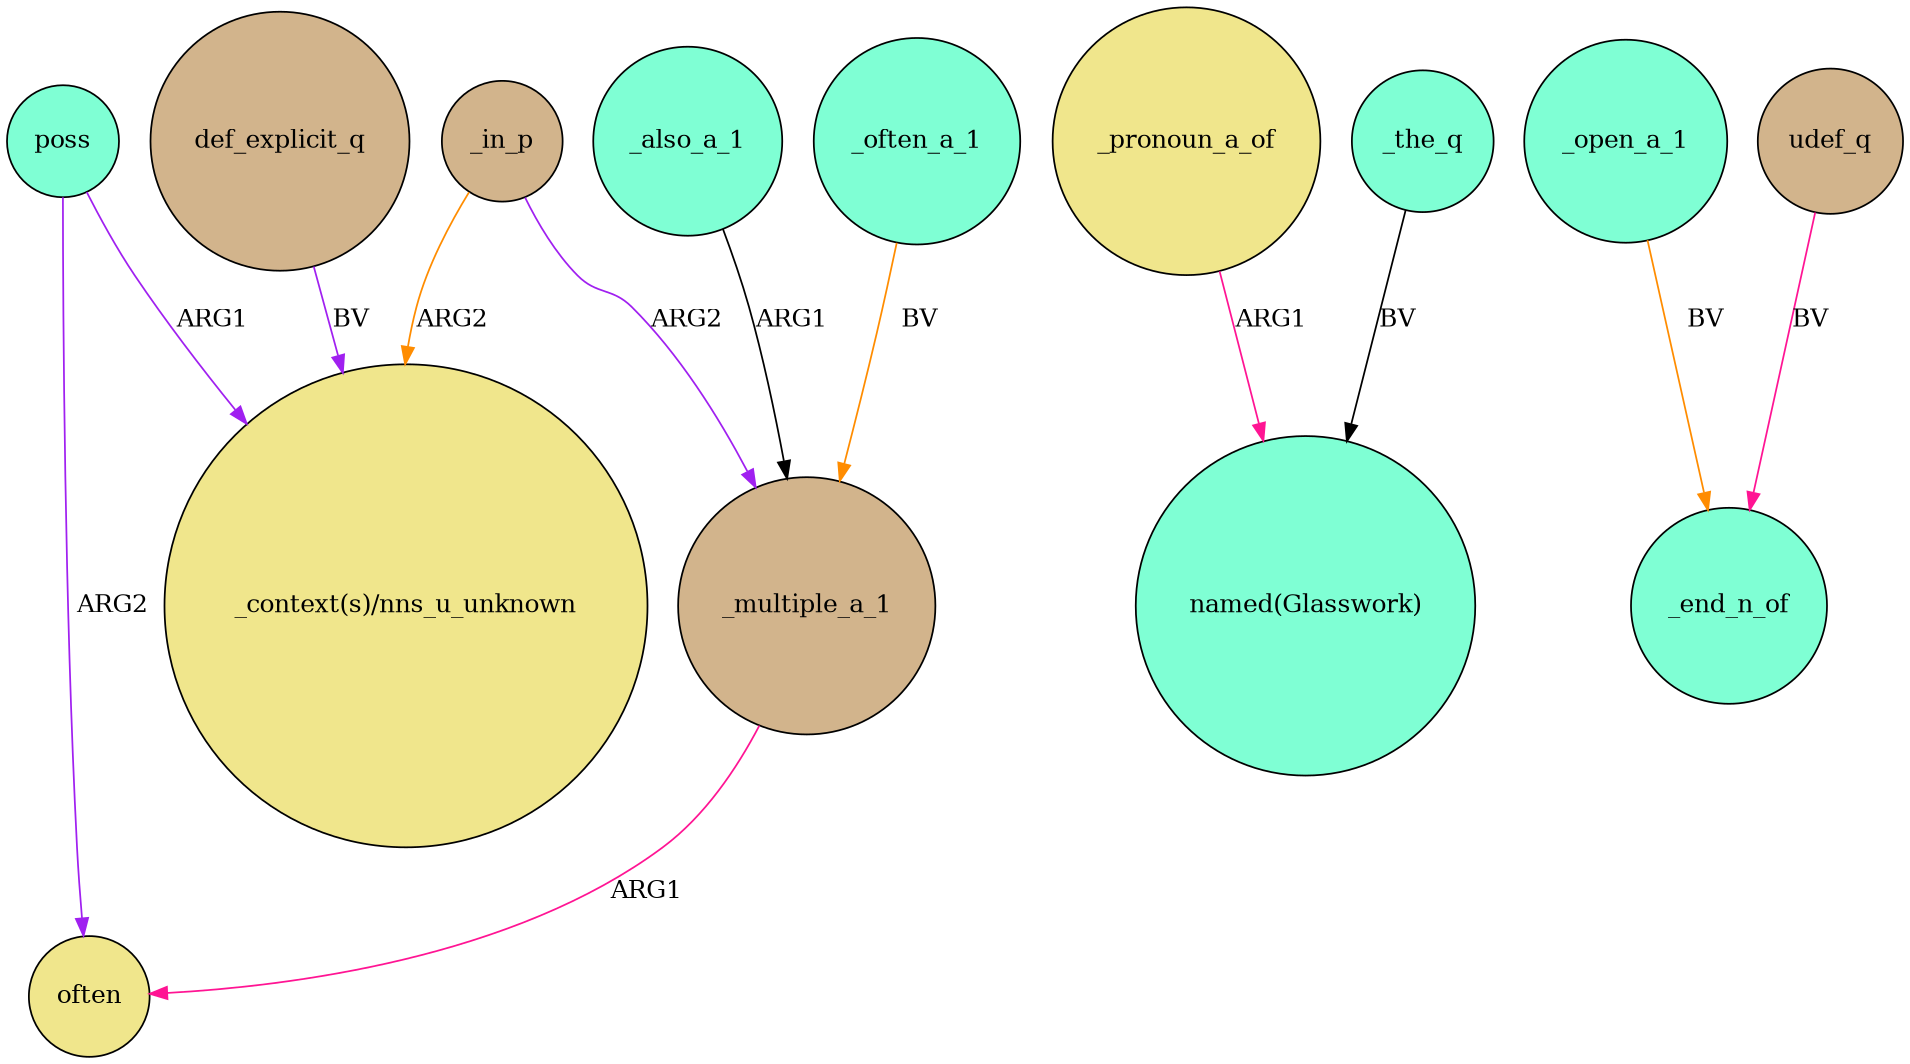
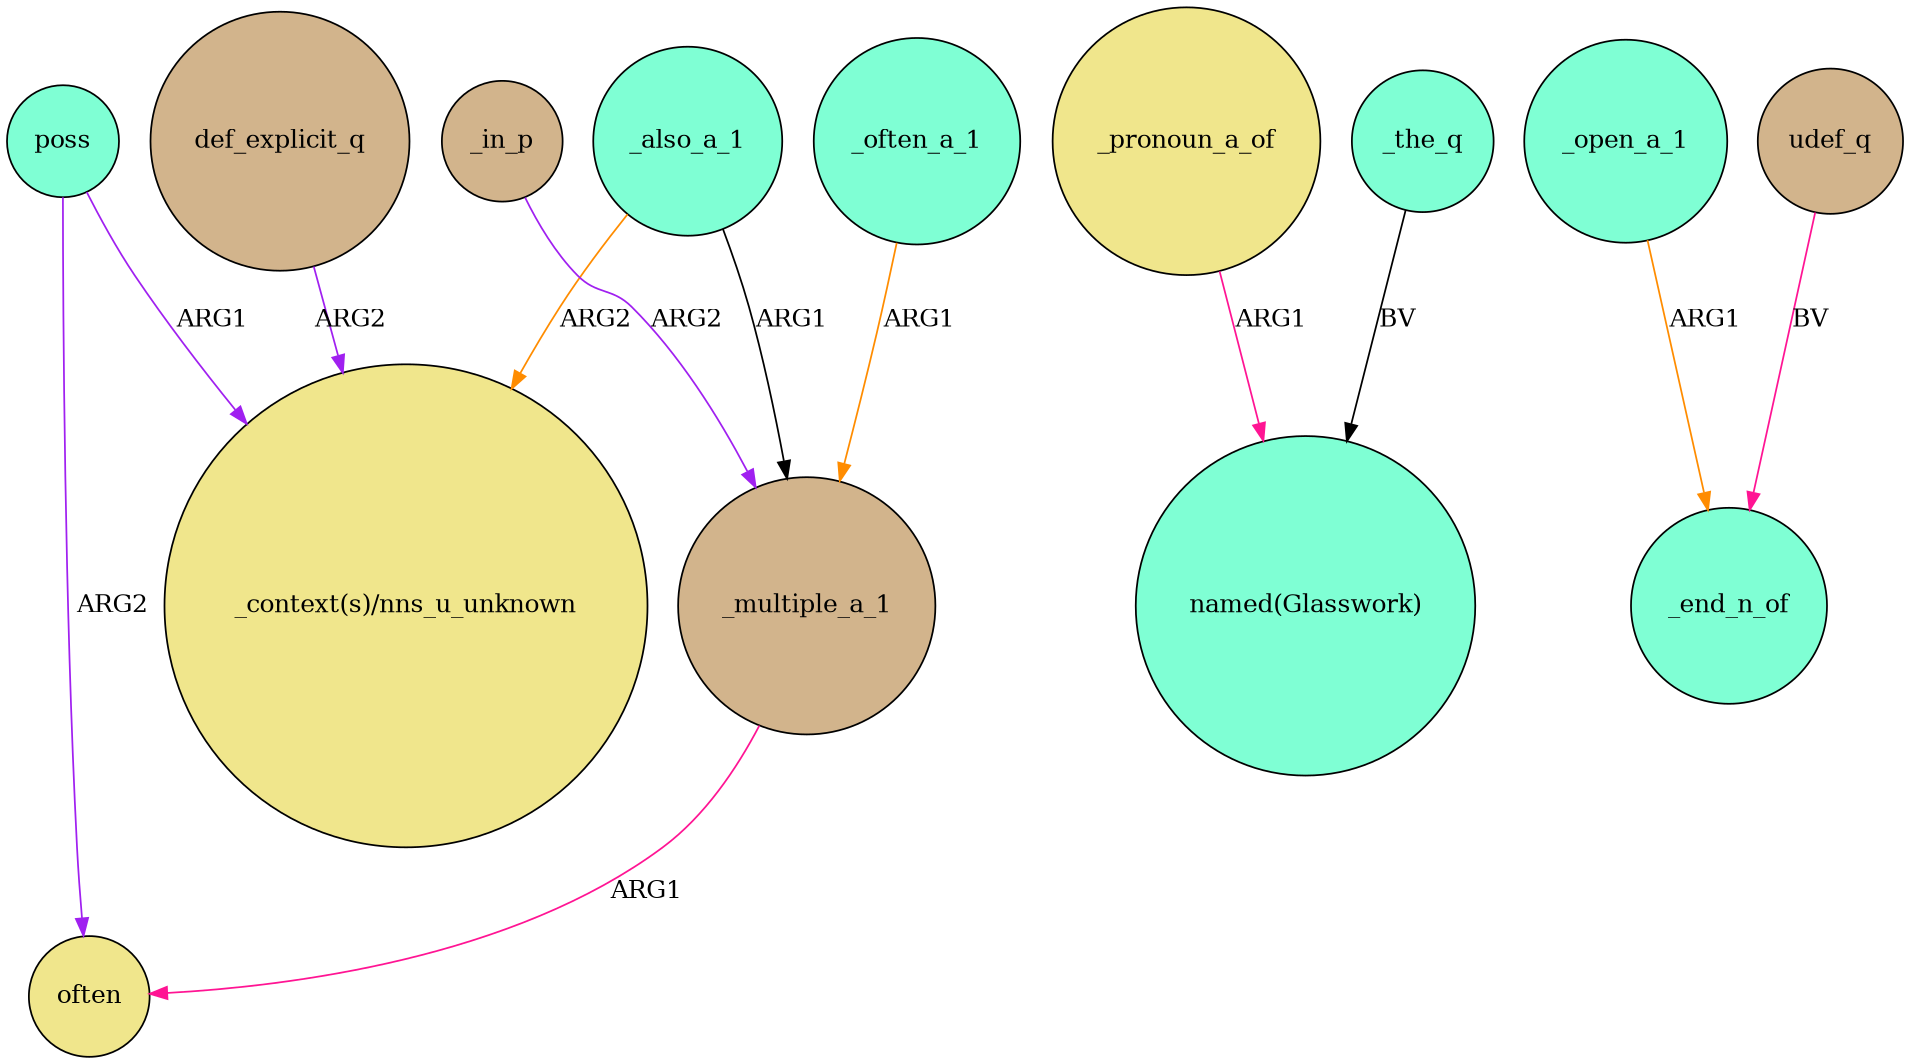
(431, 267) -> (570, 291)
(351, 320) -> (351, 320)
(920, 320) -> (920, 320)
(1705, 320) -> (1705, 320)
